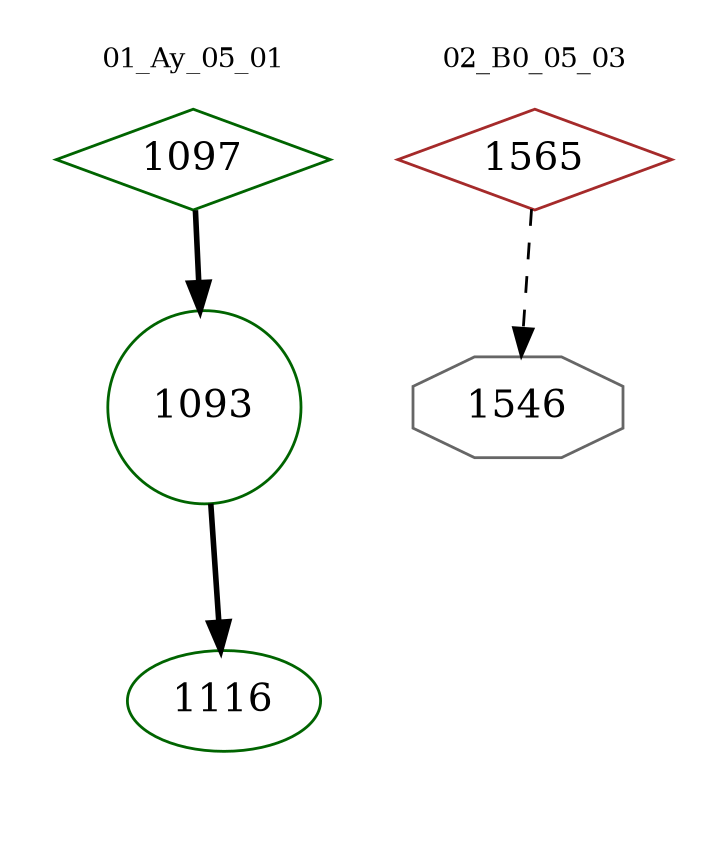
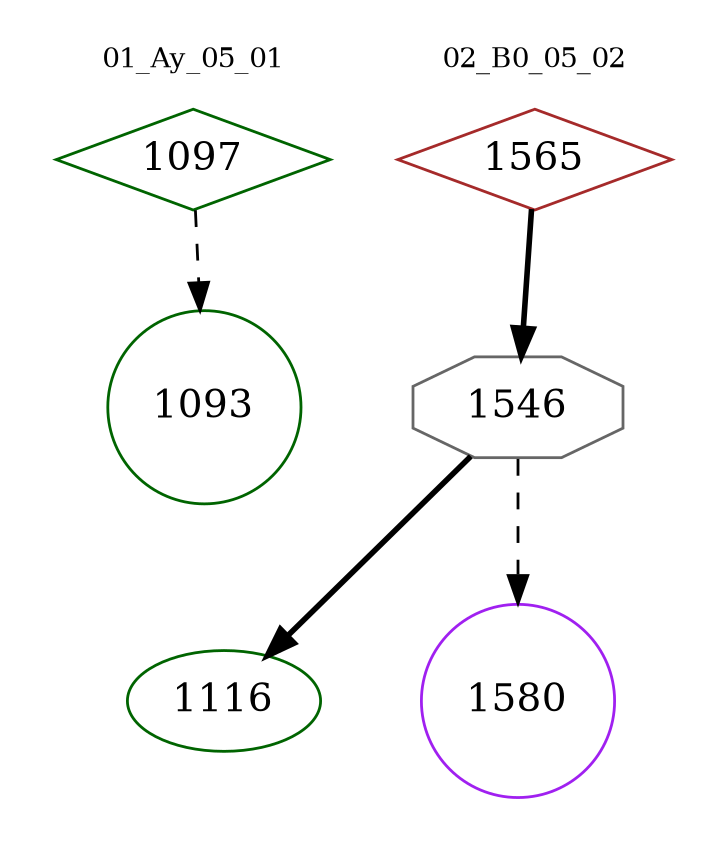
(535, 60) -> (535, 60)
(197, 246) -> (197, 246)
(527, 269) -> (527, 269)
(215, 563) -> (393, 533)
none -> (518, 701)
